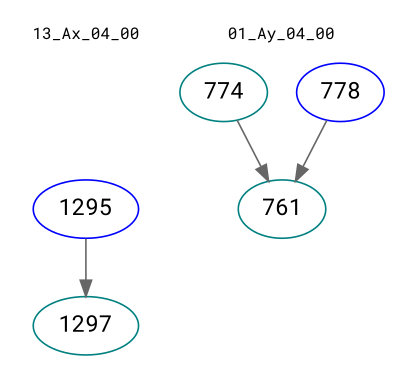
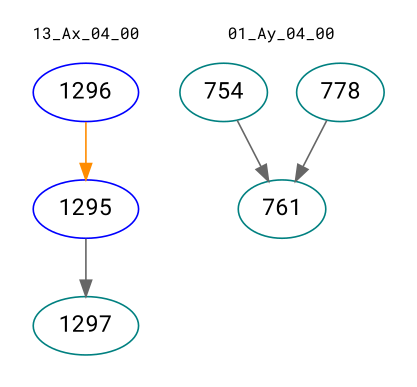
none -> (86, 92)
(224, 92) -> (224, 92)
(340, 92) -> (340, 92)
